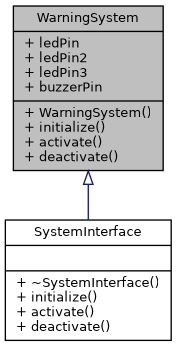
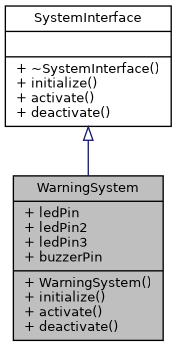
(88, 202) -> (88, 158)
